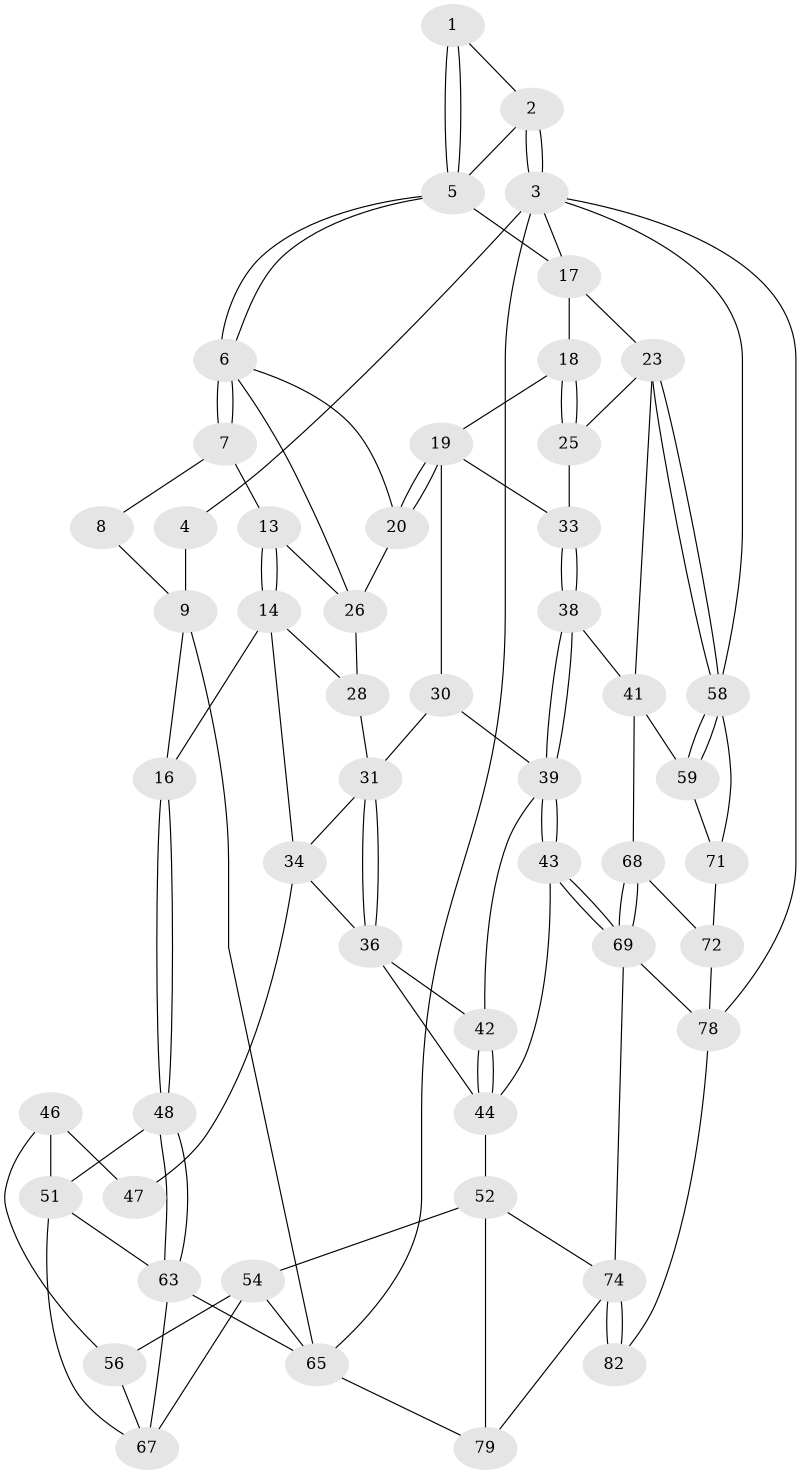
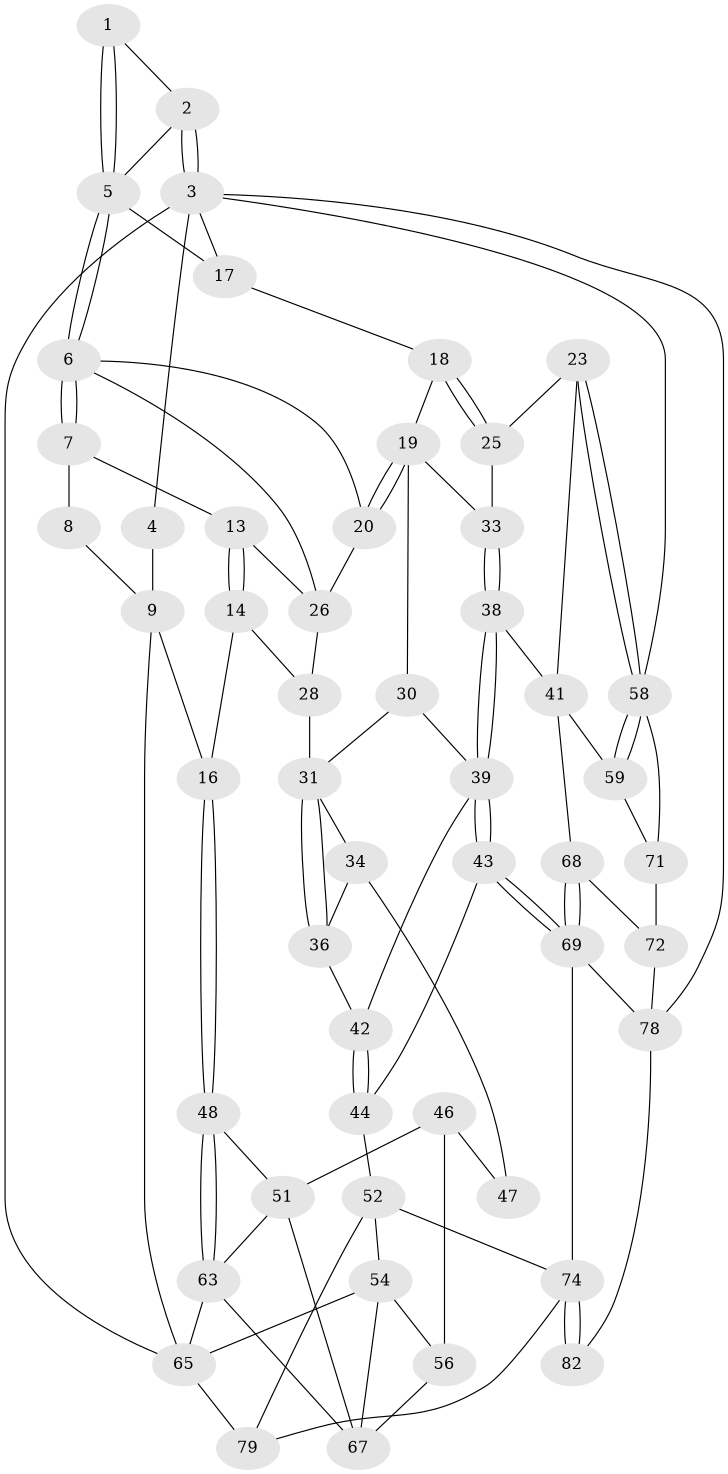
(611, 318) -> none
(282, 737) -> none
(432, 1036) -> none
